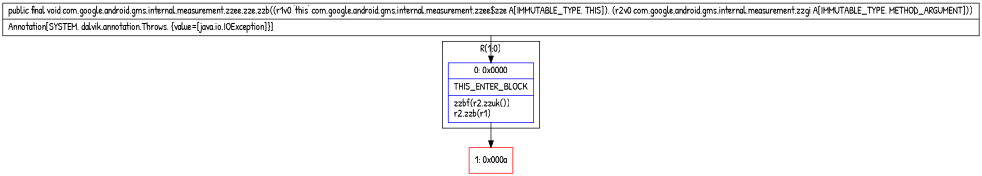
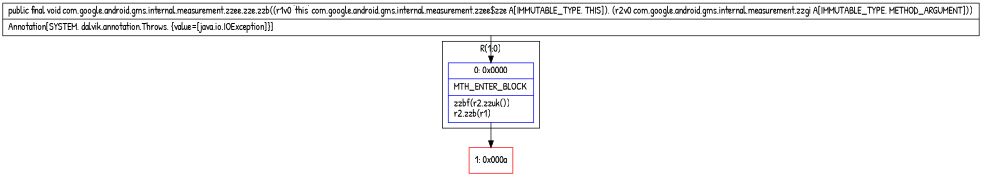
(491, 87) -> (491, 87)
